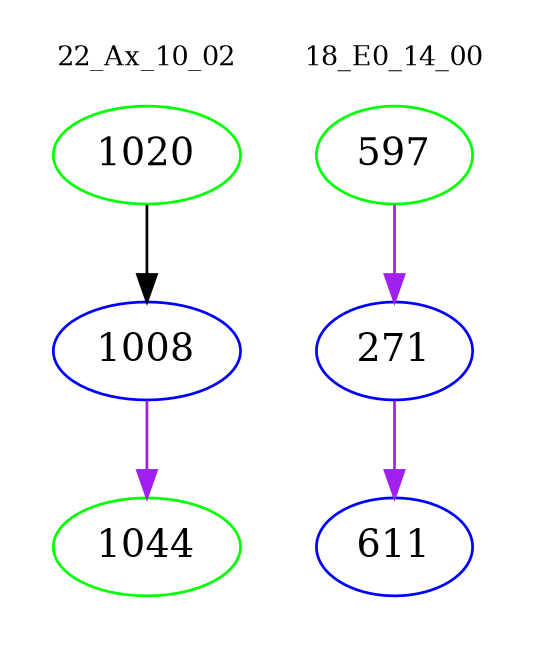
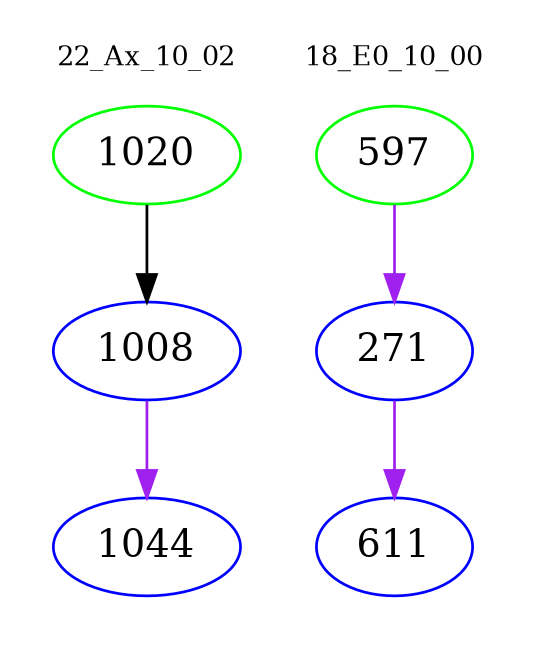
(395, 58) -> (395, 58)
(147, 547) -> (147, 547)
